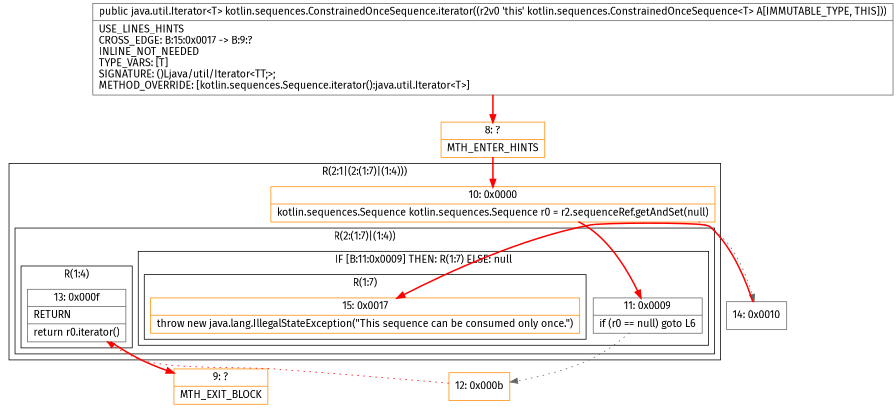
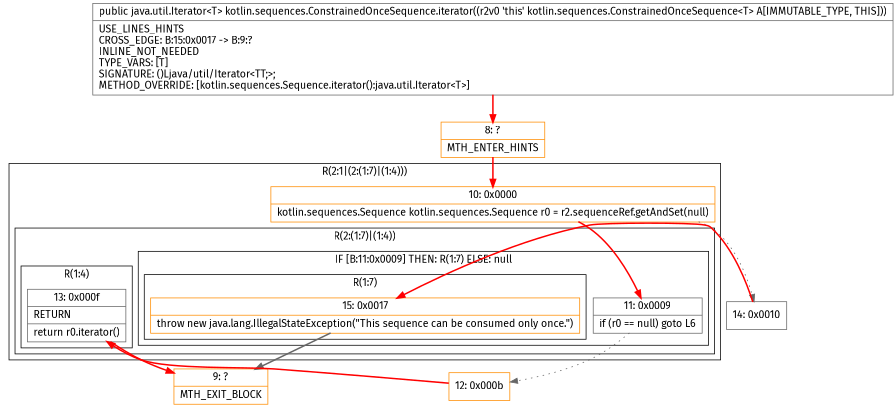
none -> (296, 349)
(279, 369) -> (279, 369)
